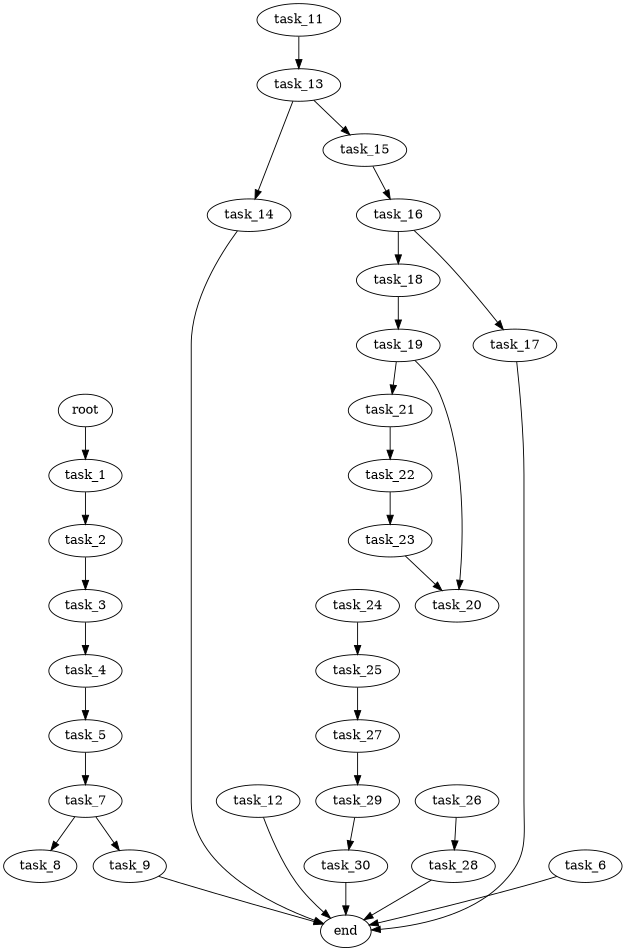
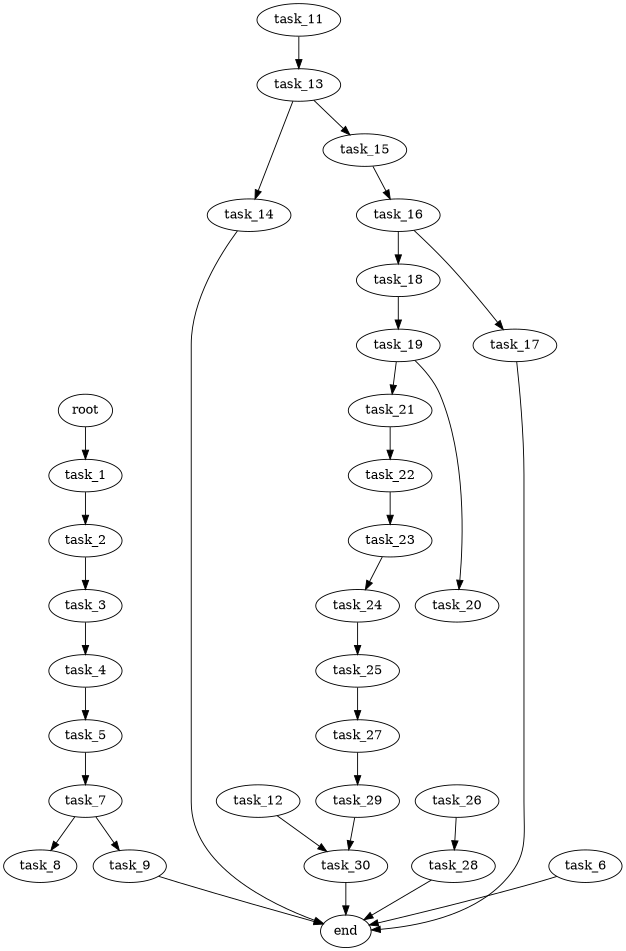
(420, 570) -> (376, 569)
(287, 869) -> (298, 831)
